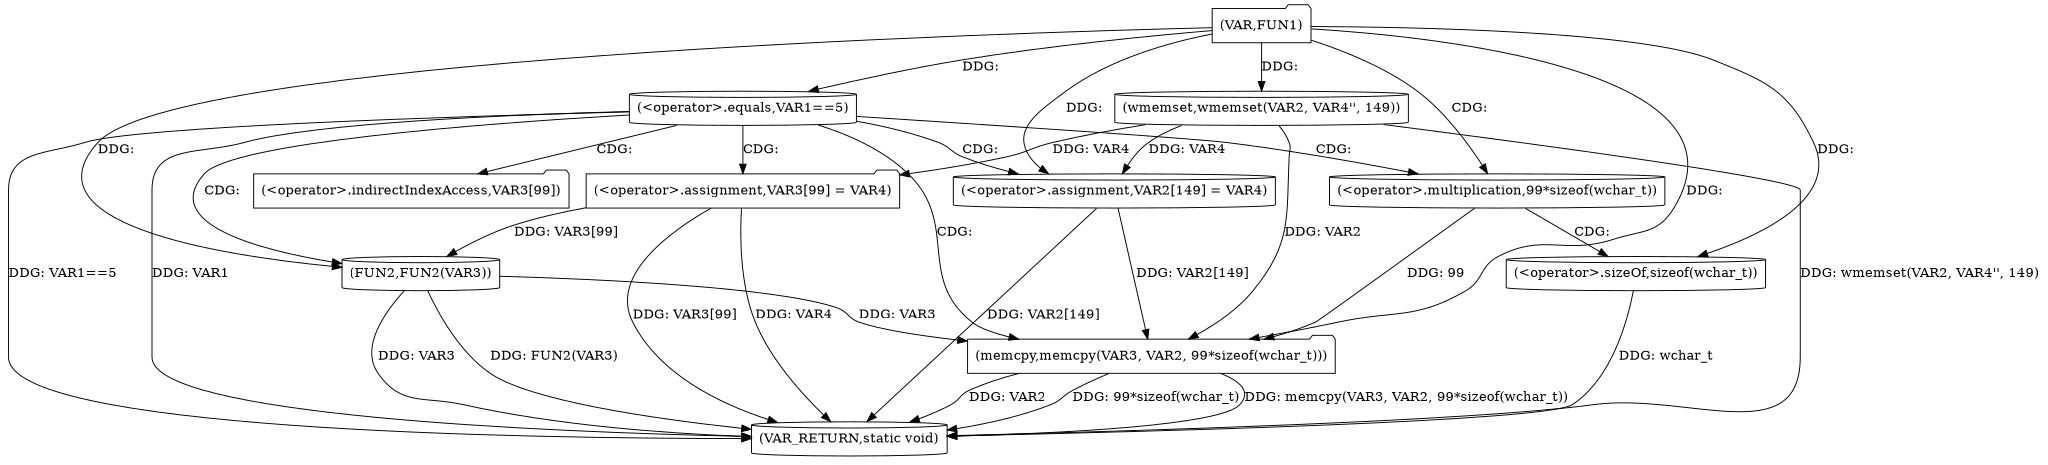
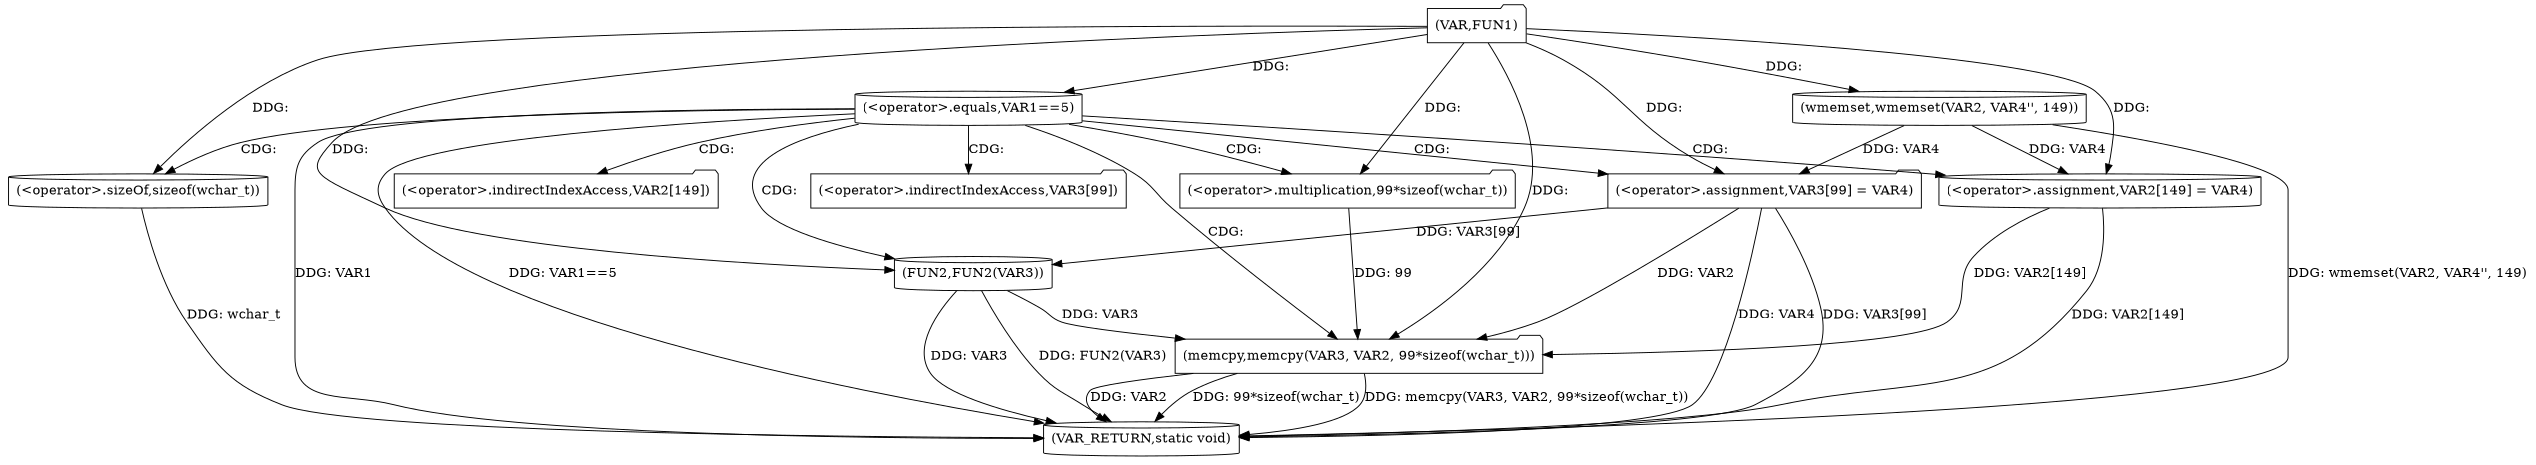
none -> (1623, 103)
(1472, 108) -> (1445, 108)
none -> (556, 191)
(1497, 191) -> (1348, 191)
(1562, 230) -> (339, 128)
(1280, 246) -> (1617, 282)
